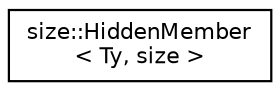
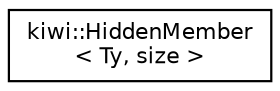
(140, 46) -> (140, 46)
